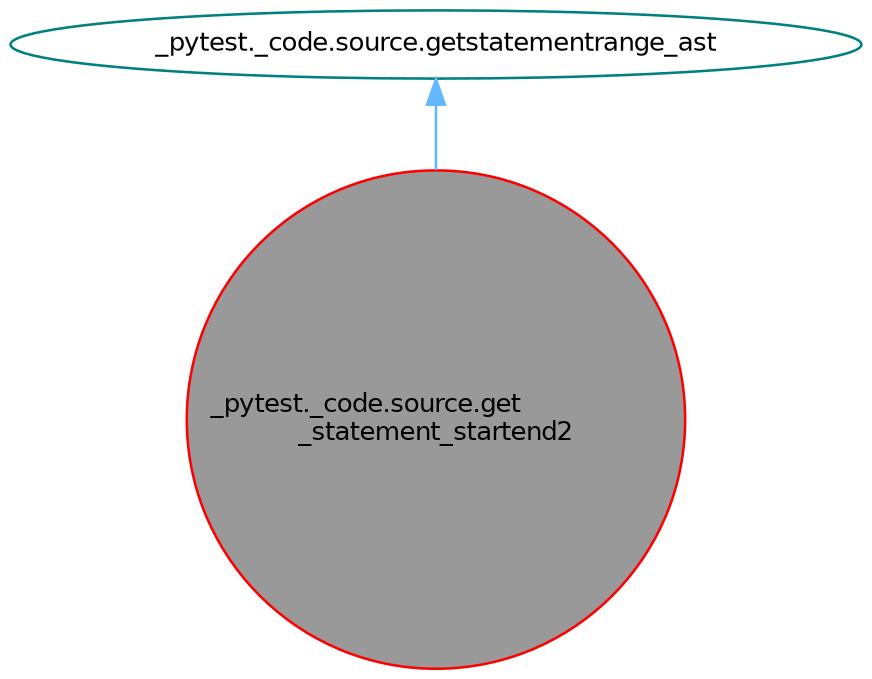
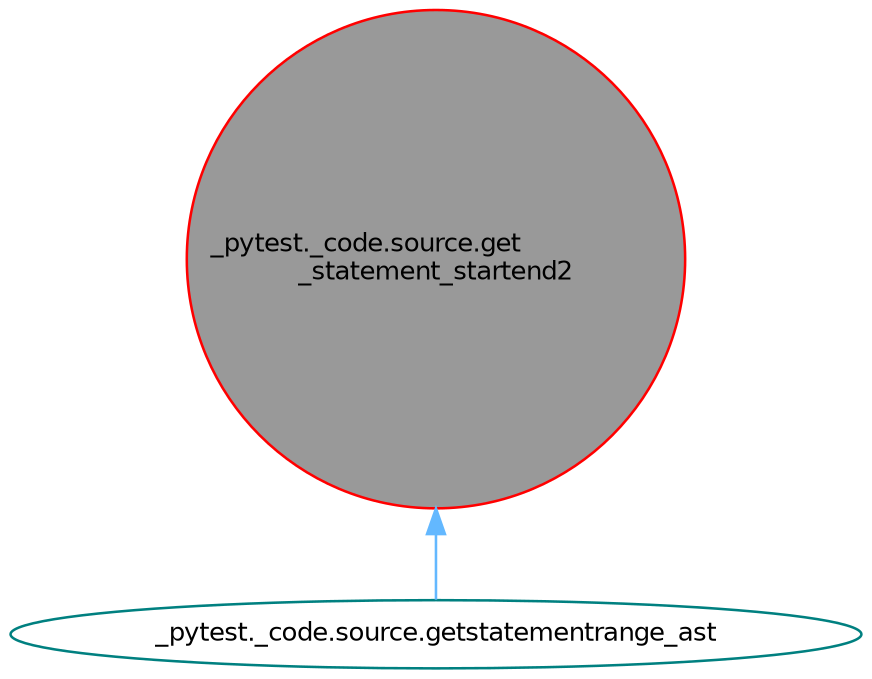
(436, 137) -> (436, 567)
